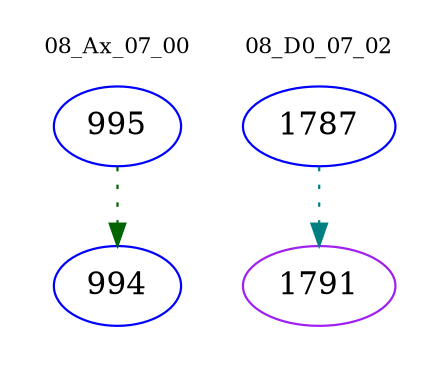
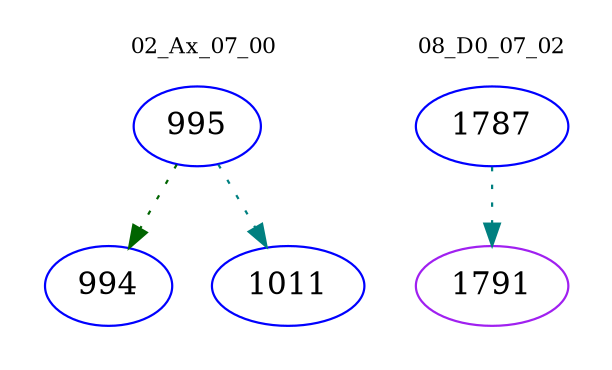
(117, 48) -> (204, 48)
none -> (288, 286)
